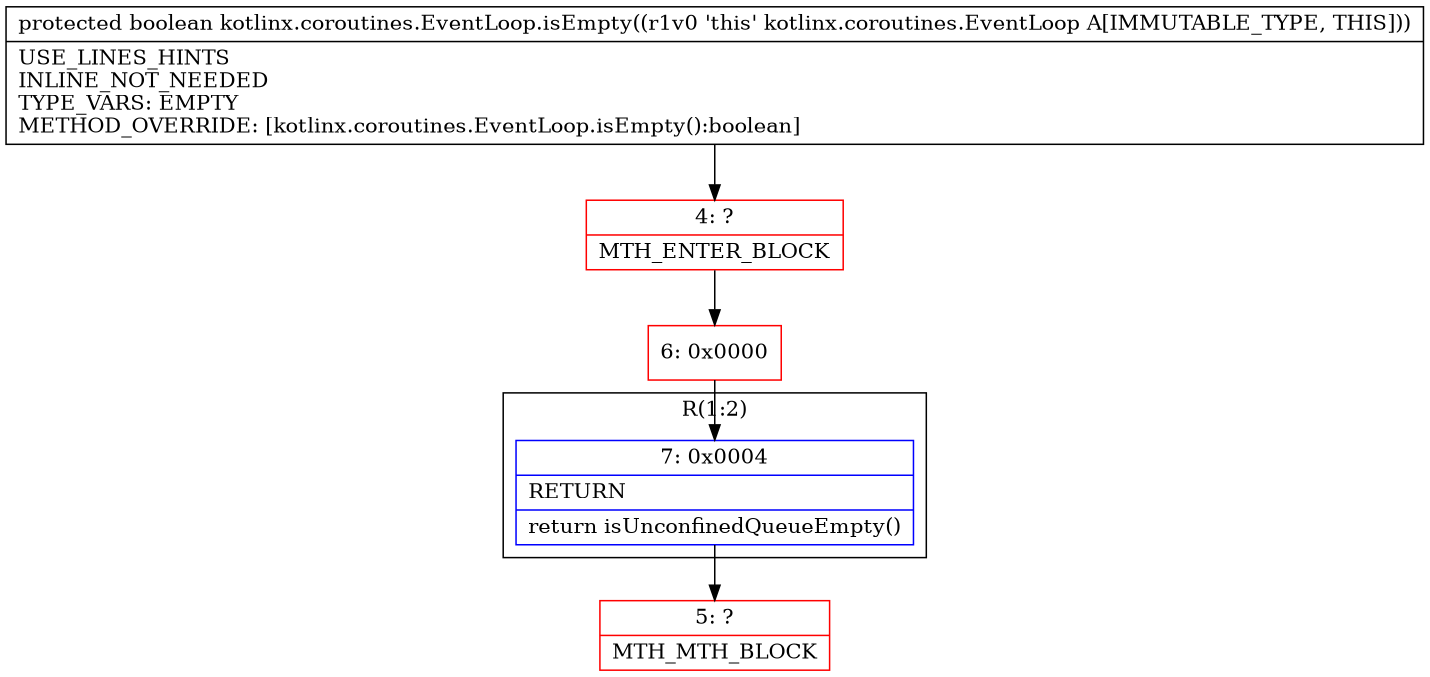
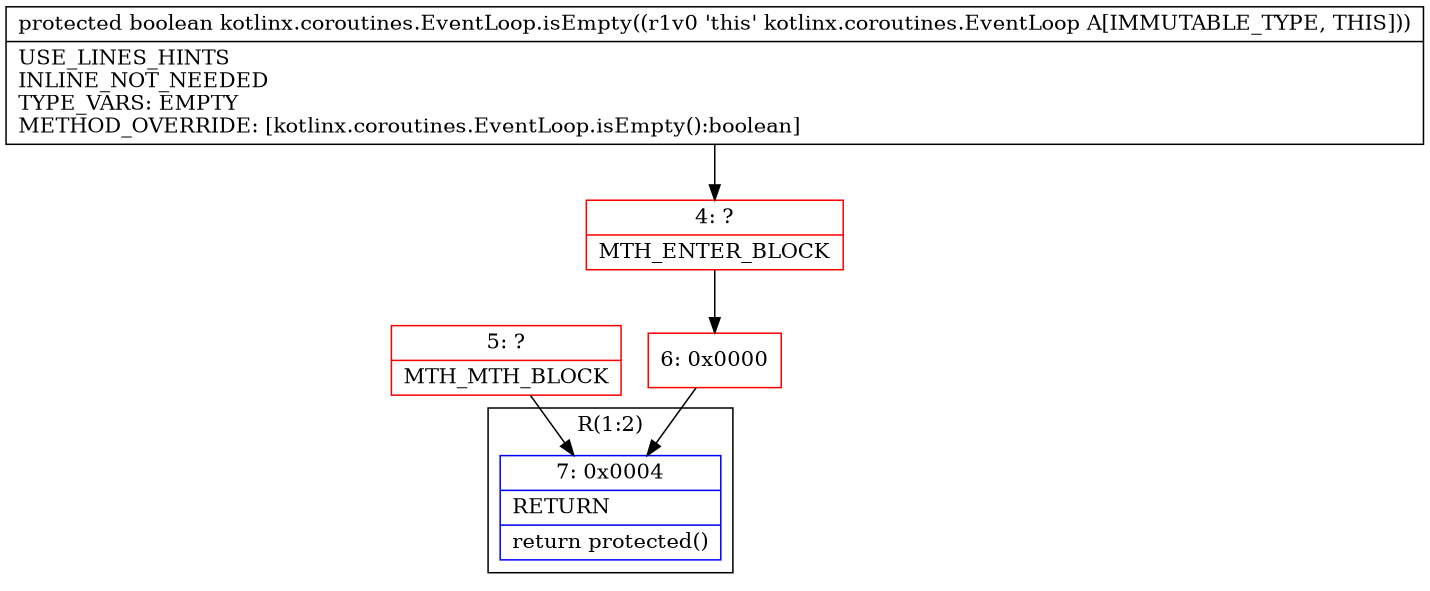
(715, 527) -> (610, 542)
(715, 567) -> (548, 419)
